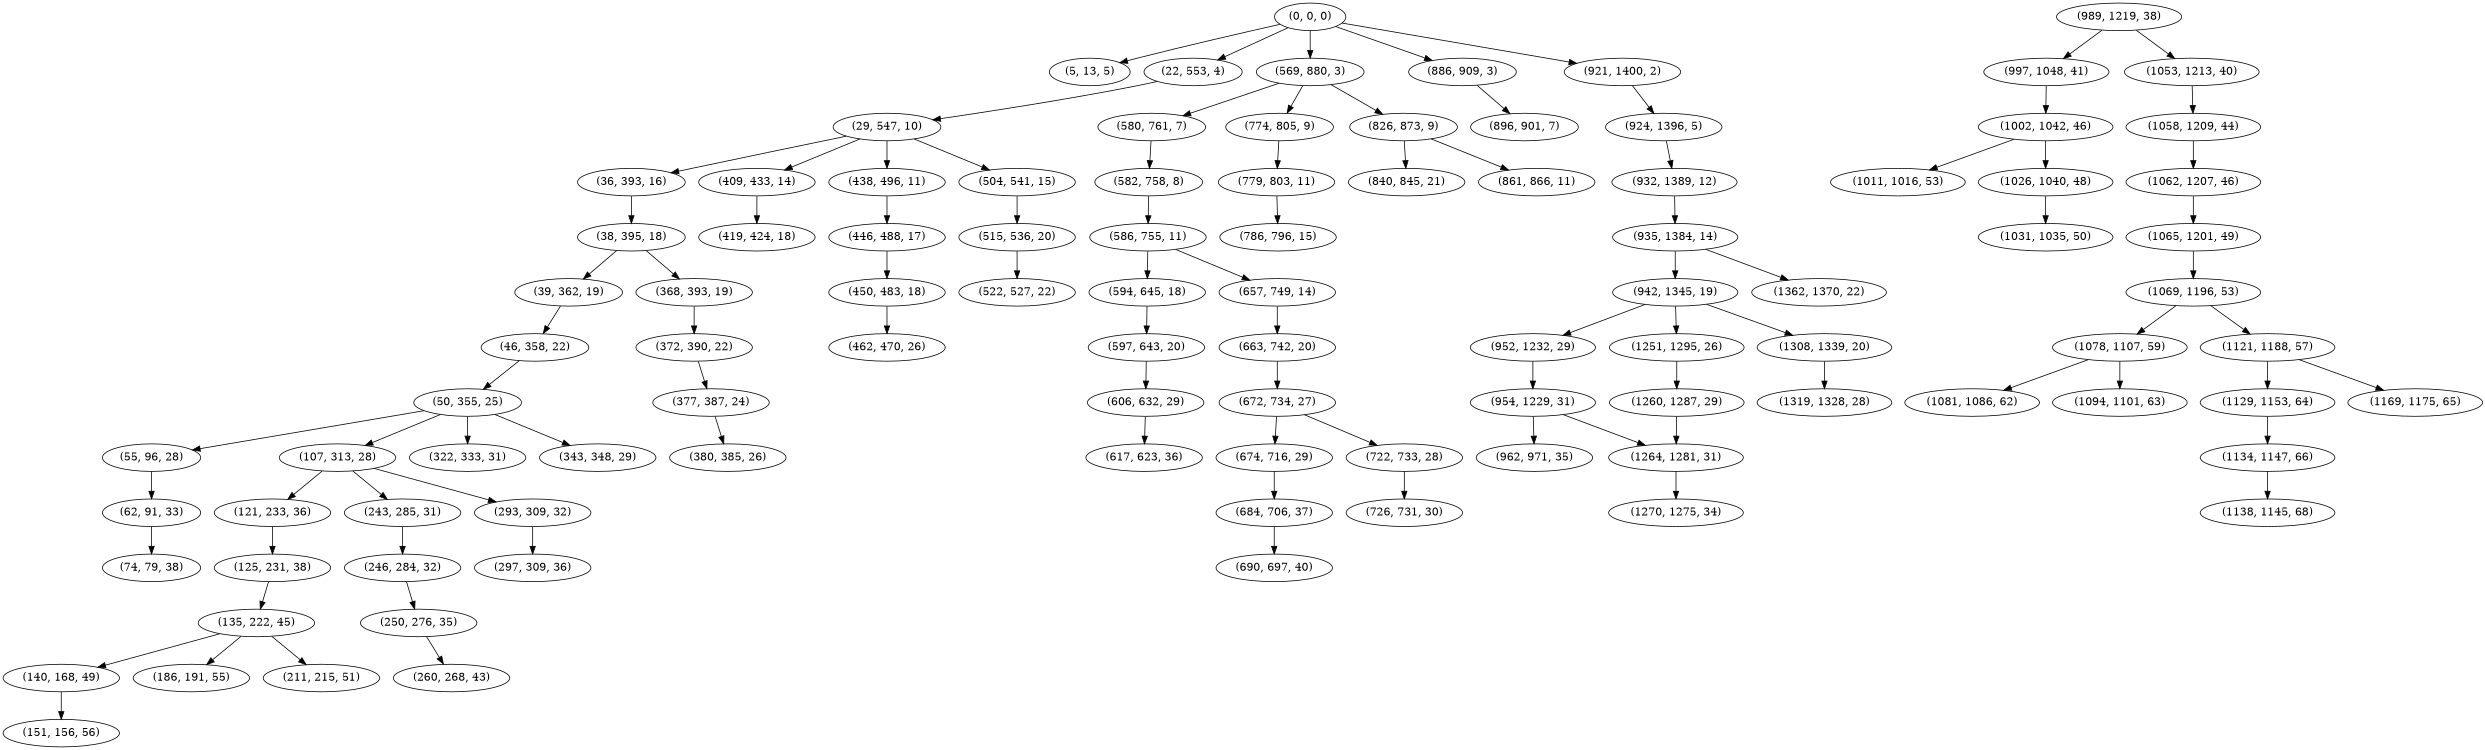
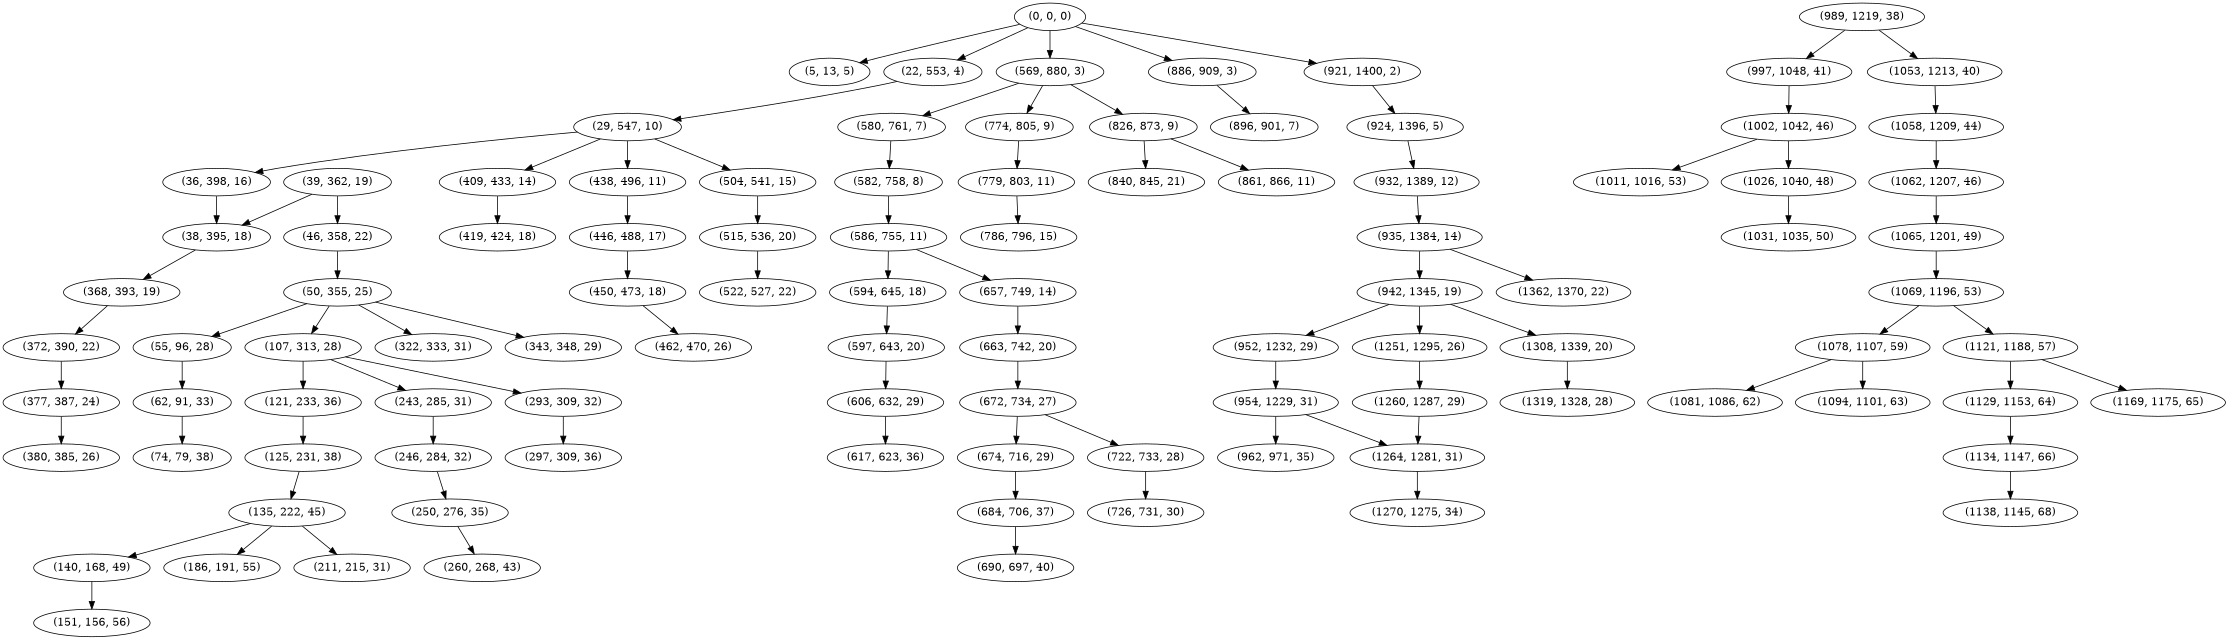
(631, 182) -> (217, 182)
(603, 262) -> (281, 208)
(887, 292) -> (628, 292)
(321, 678) -> (352, 568)
